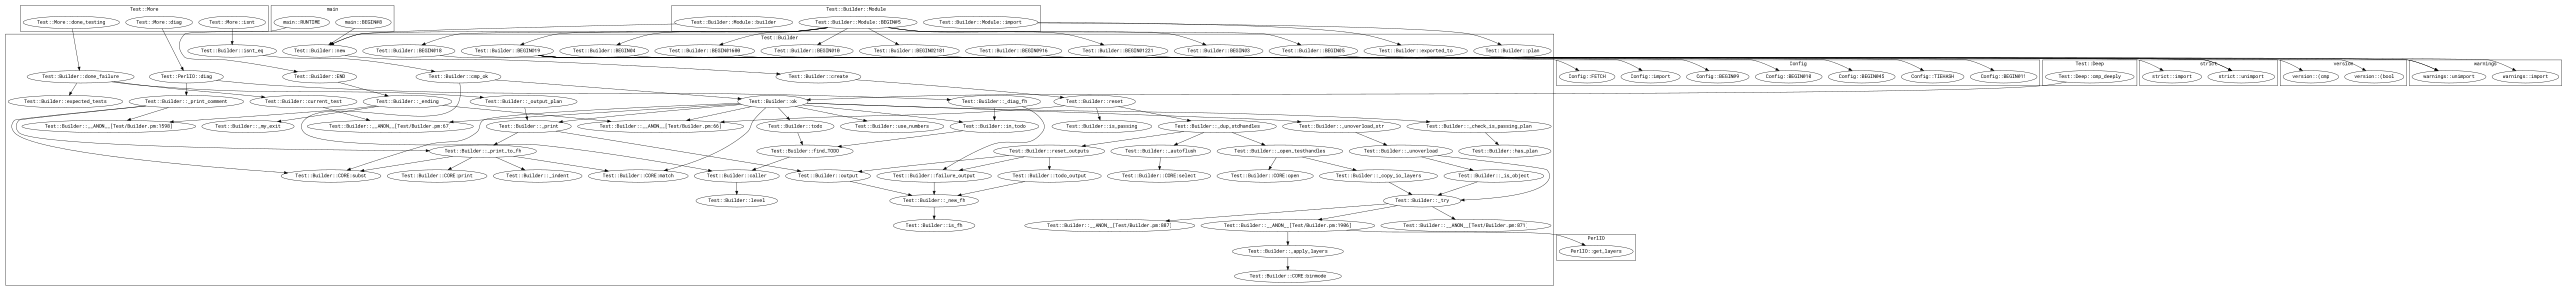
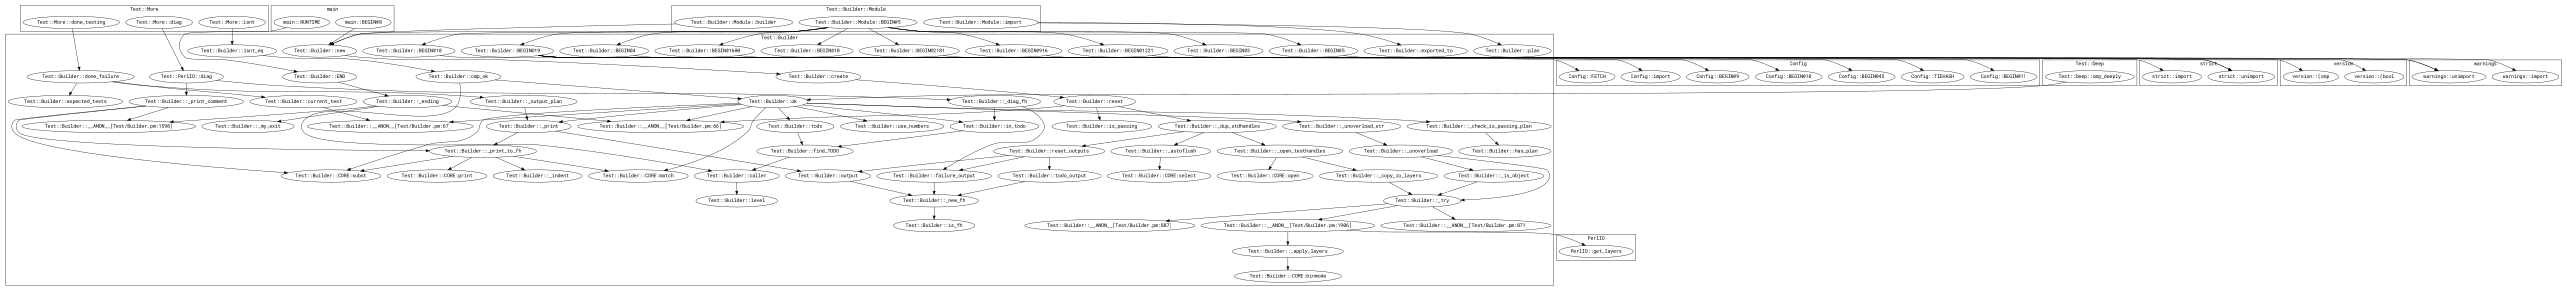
none -> (944, 32)
